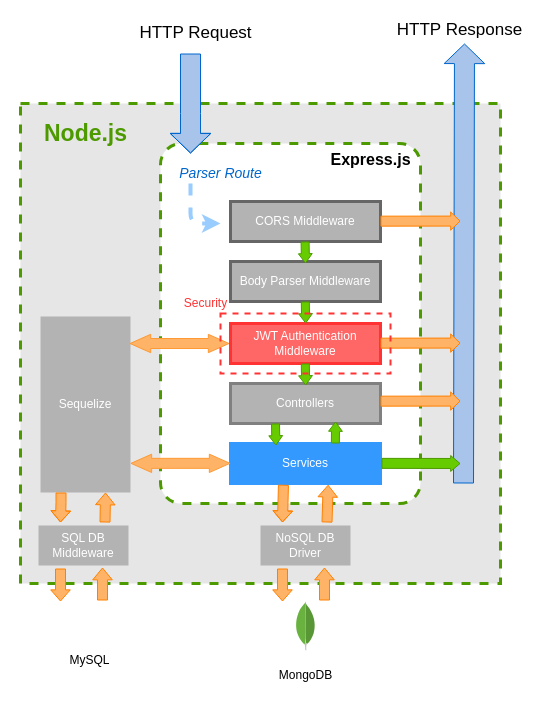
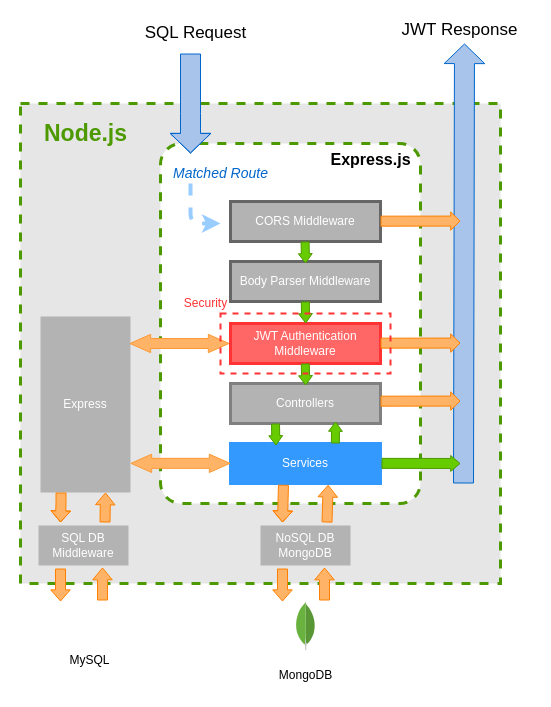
(460, 31) -> (460, 31)
(196, 34) -> (196, 34)
(221, 174) -> (221, 174)
(86, 405) -> (86, 405)
(306, 546) -> (306, 546)
